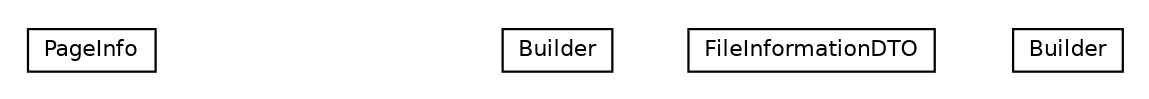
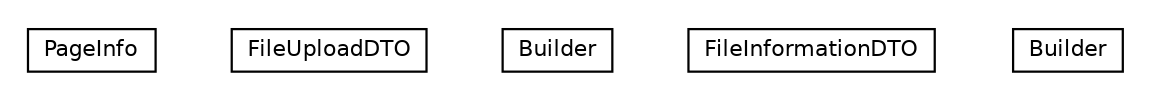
none -> (328, 49)
